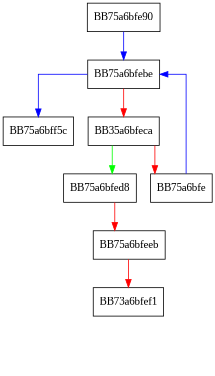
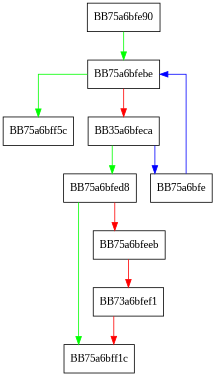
(124, 42) -> (124, 42)
(46, 74) -> (46, 74)
(155, 156) -> (155, 156)
none -> (99, 359)
